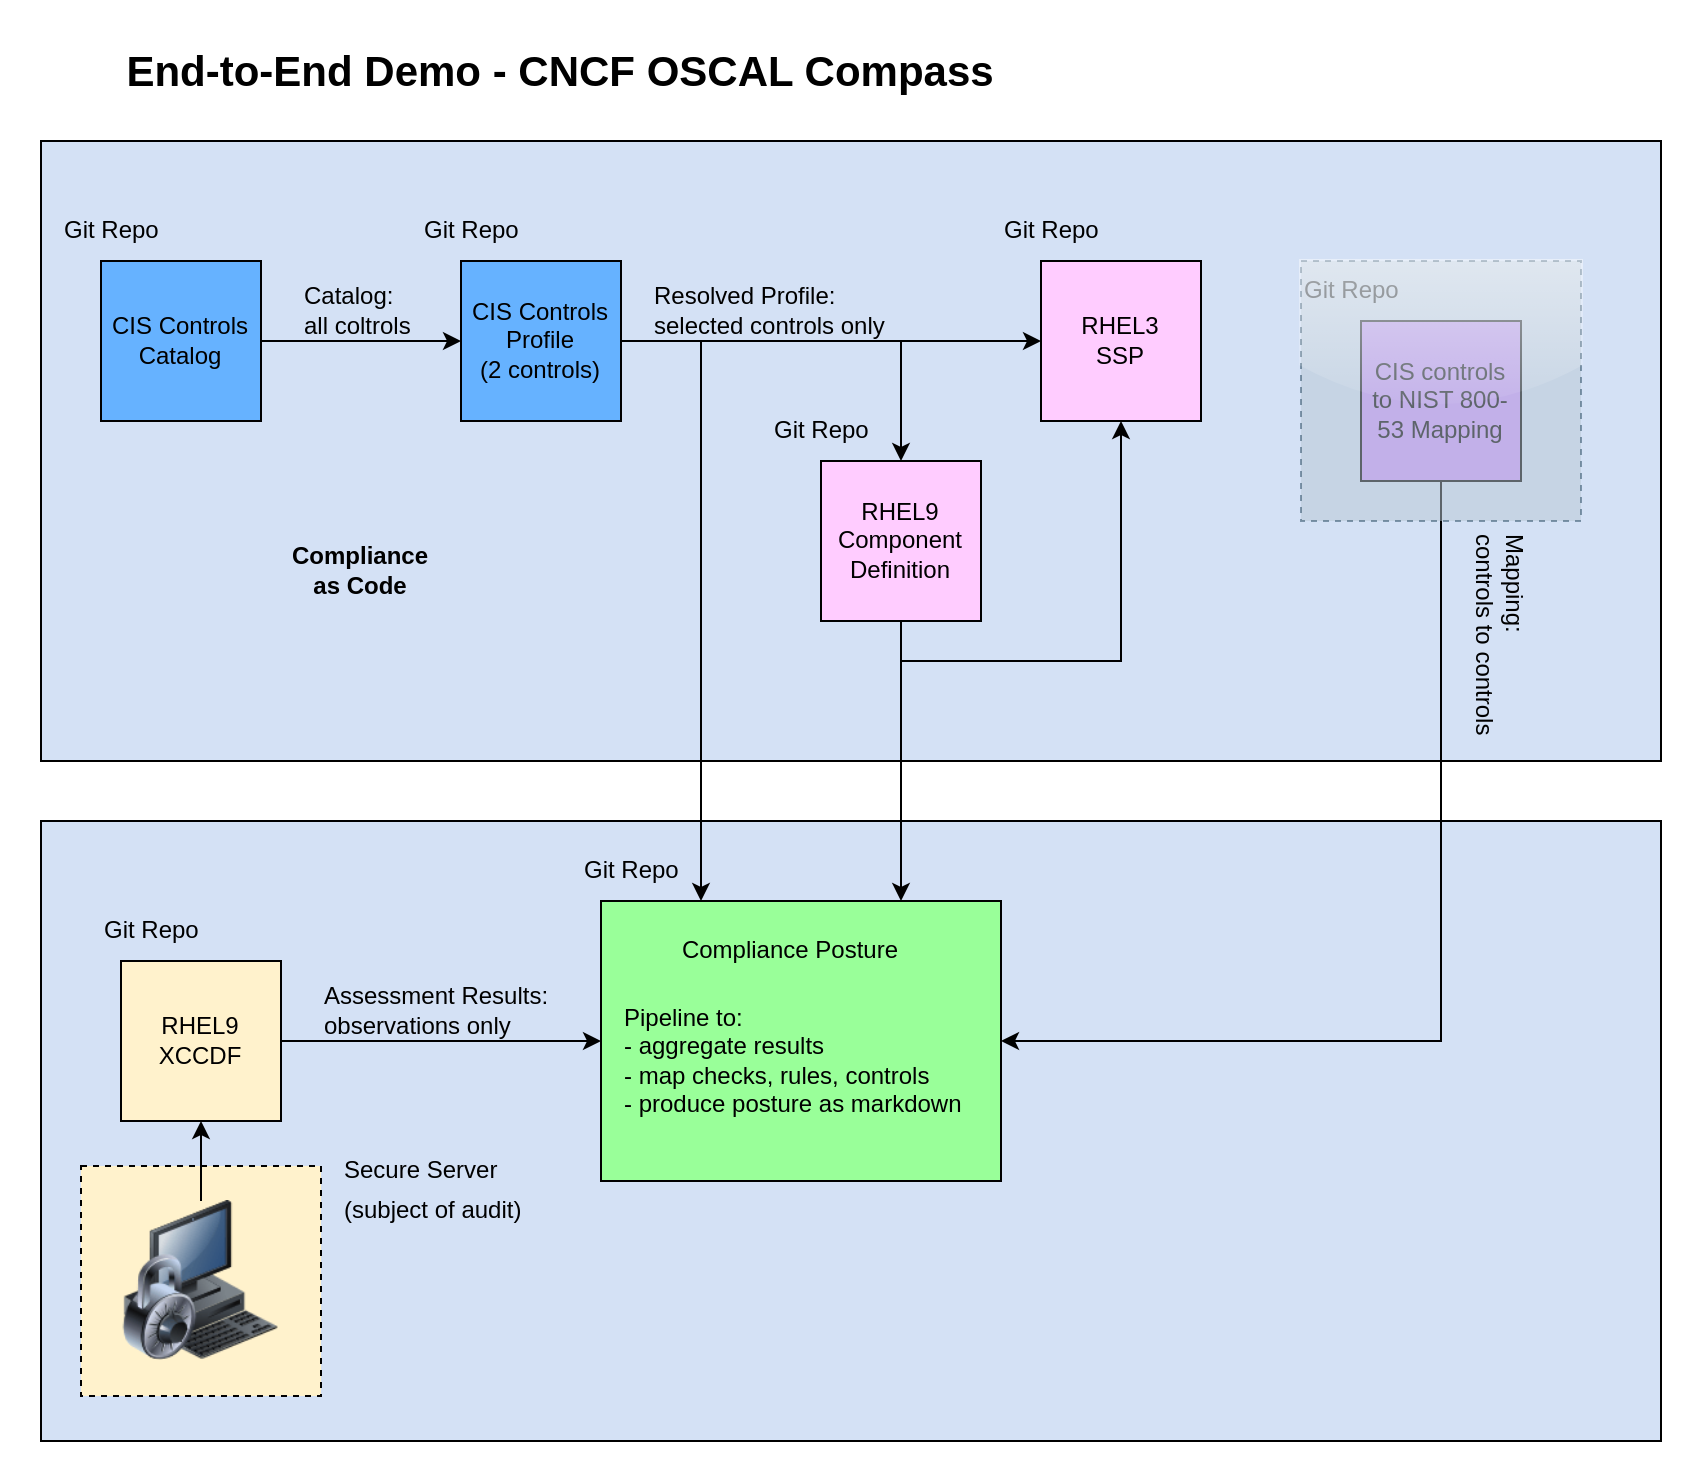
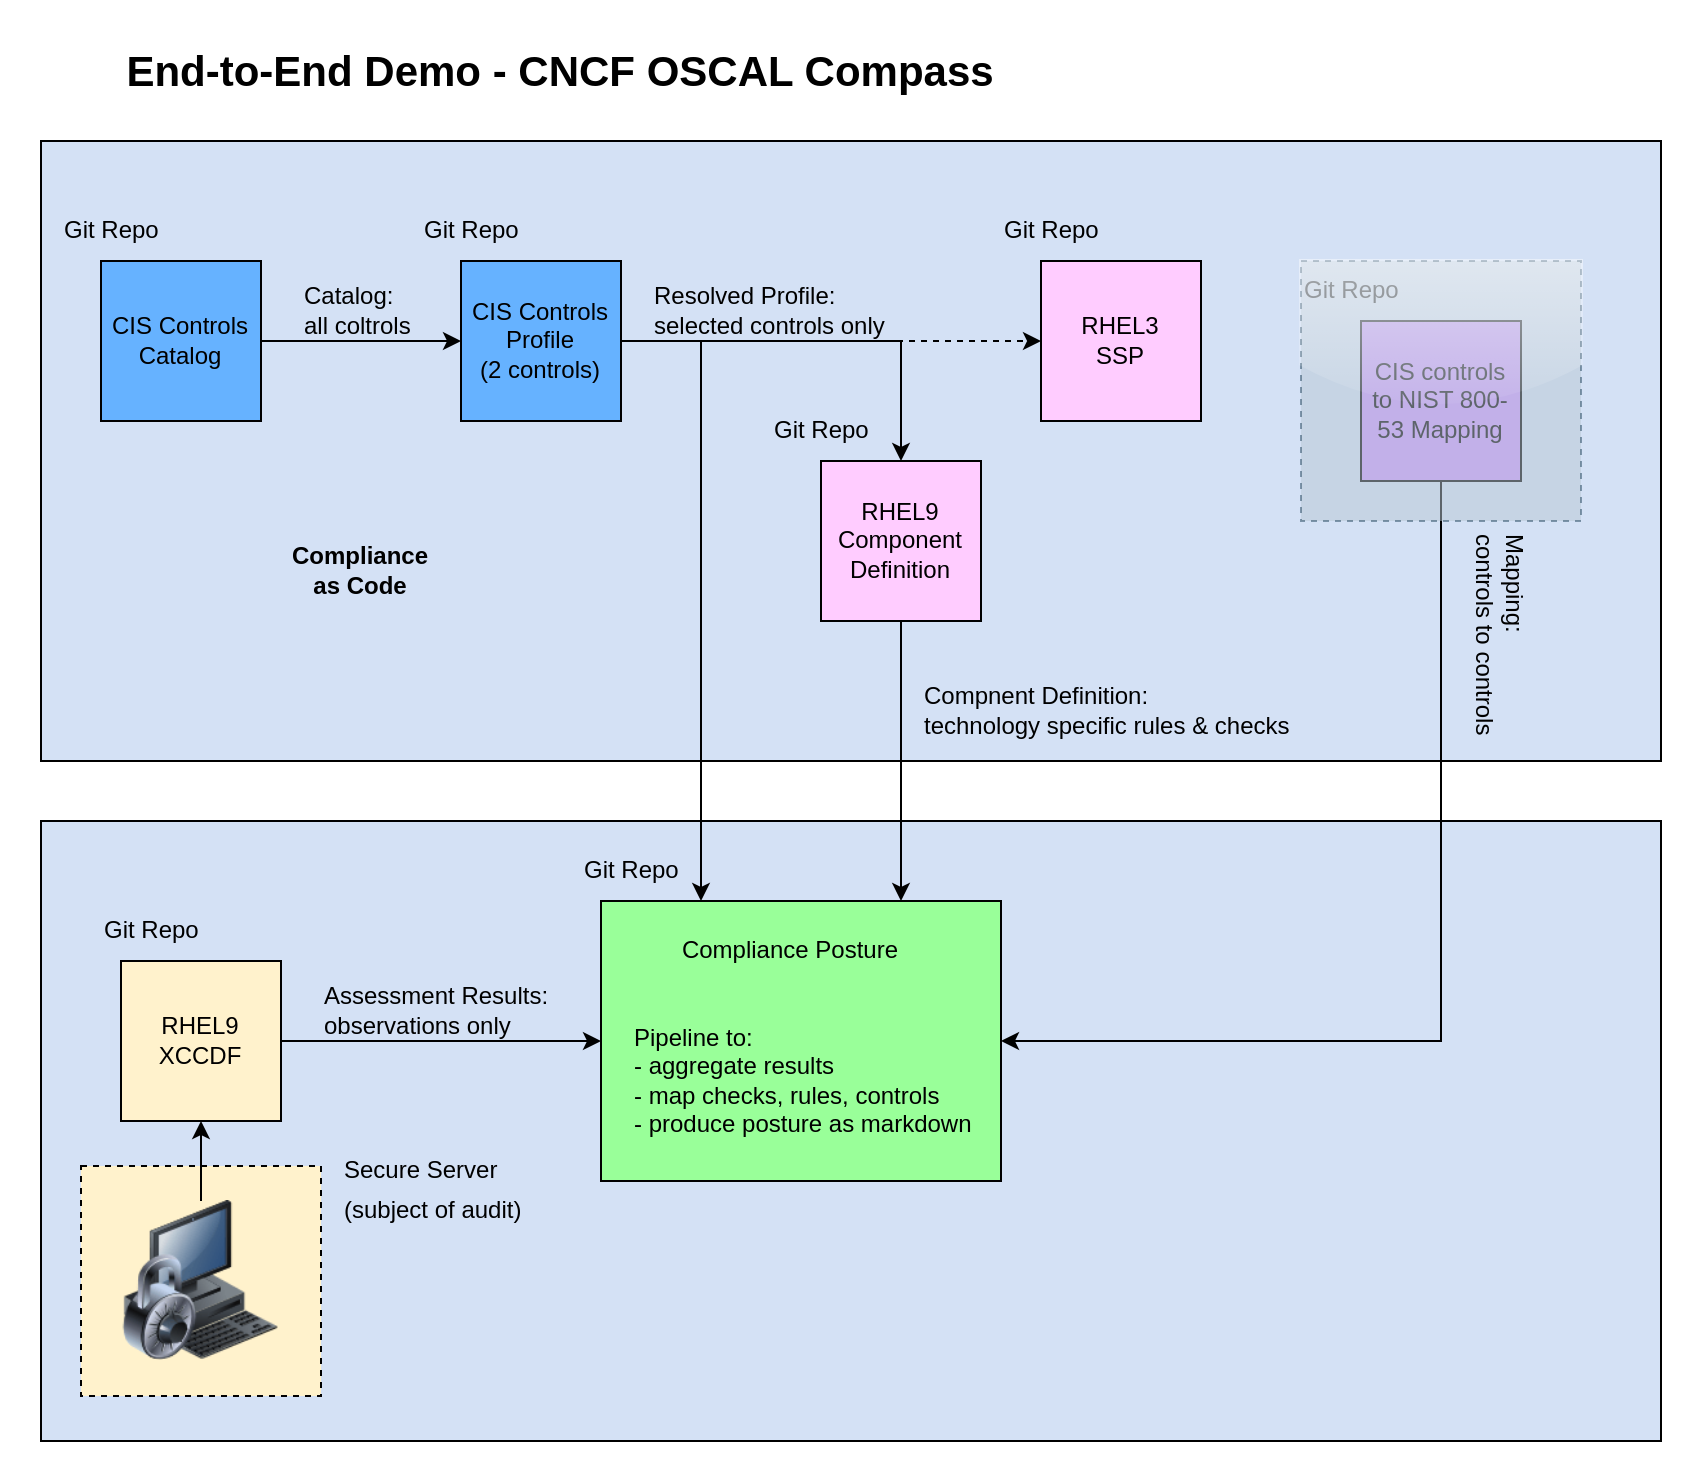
(966, 341) -> (966, 341)
(1121, 656) -> none
none -> (1111, 711)
(801, 1061) -> (811, 1081)
